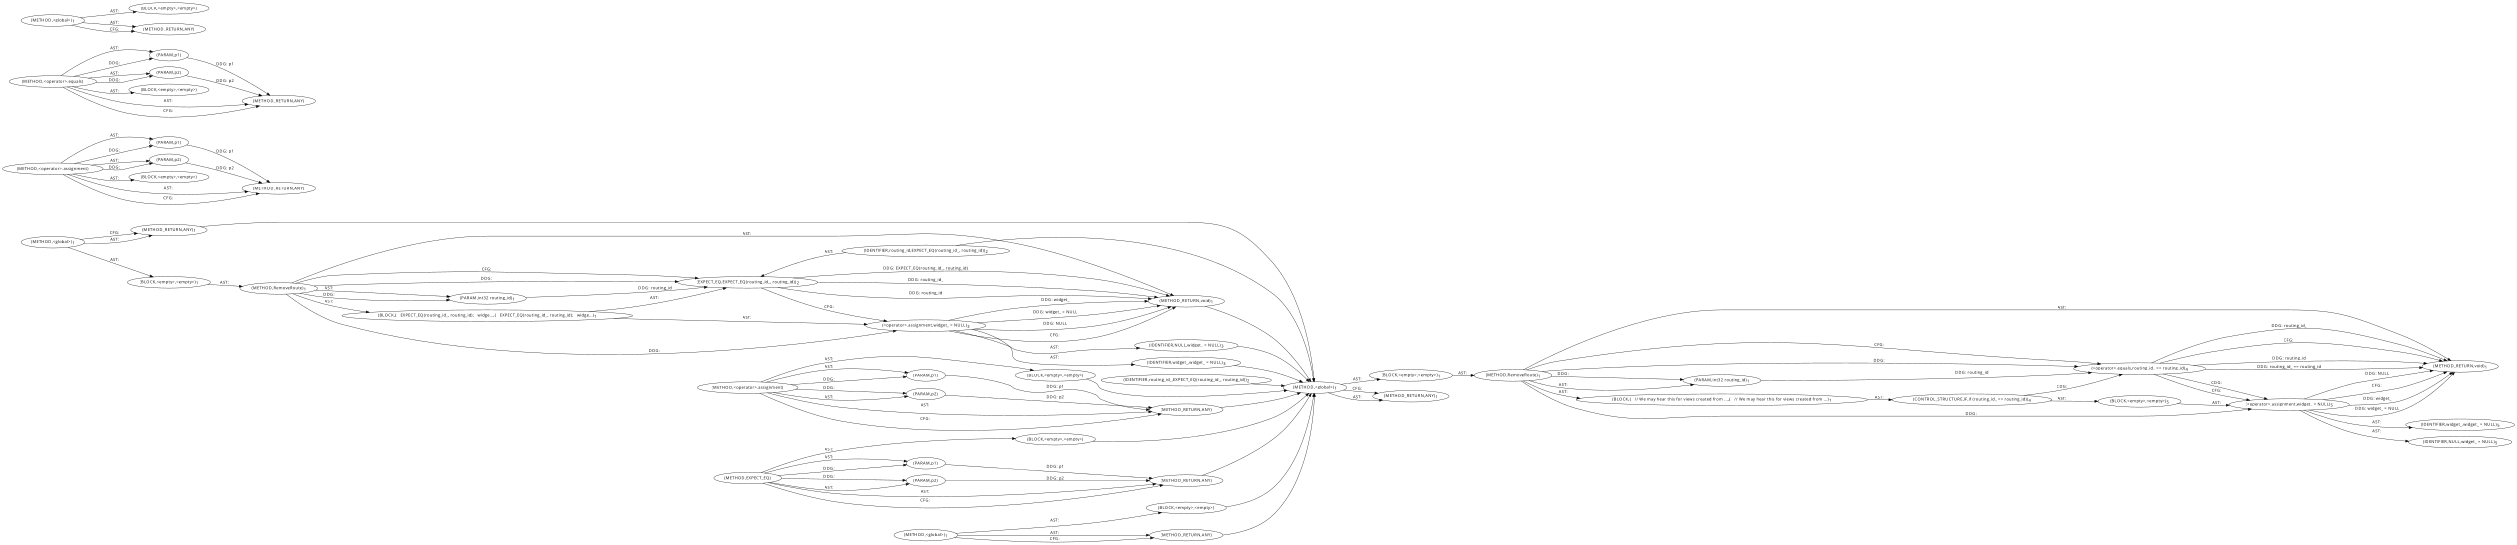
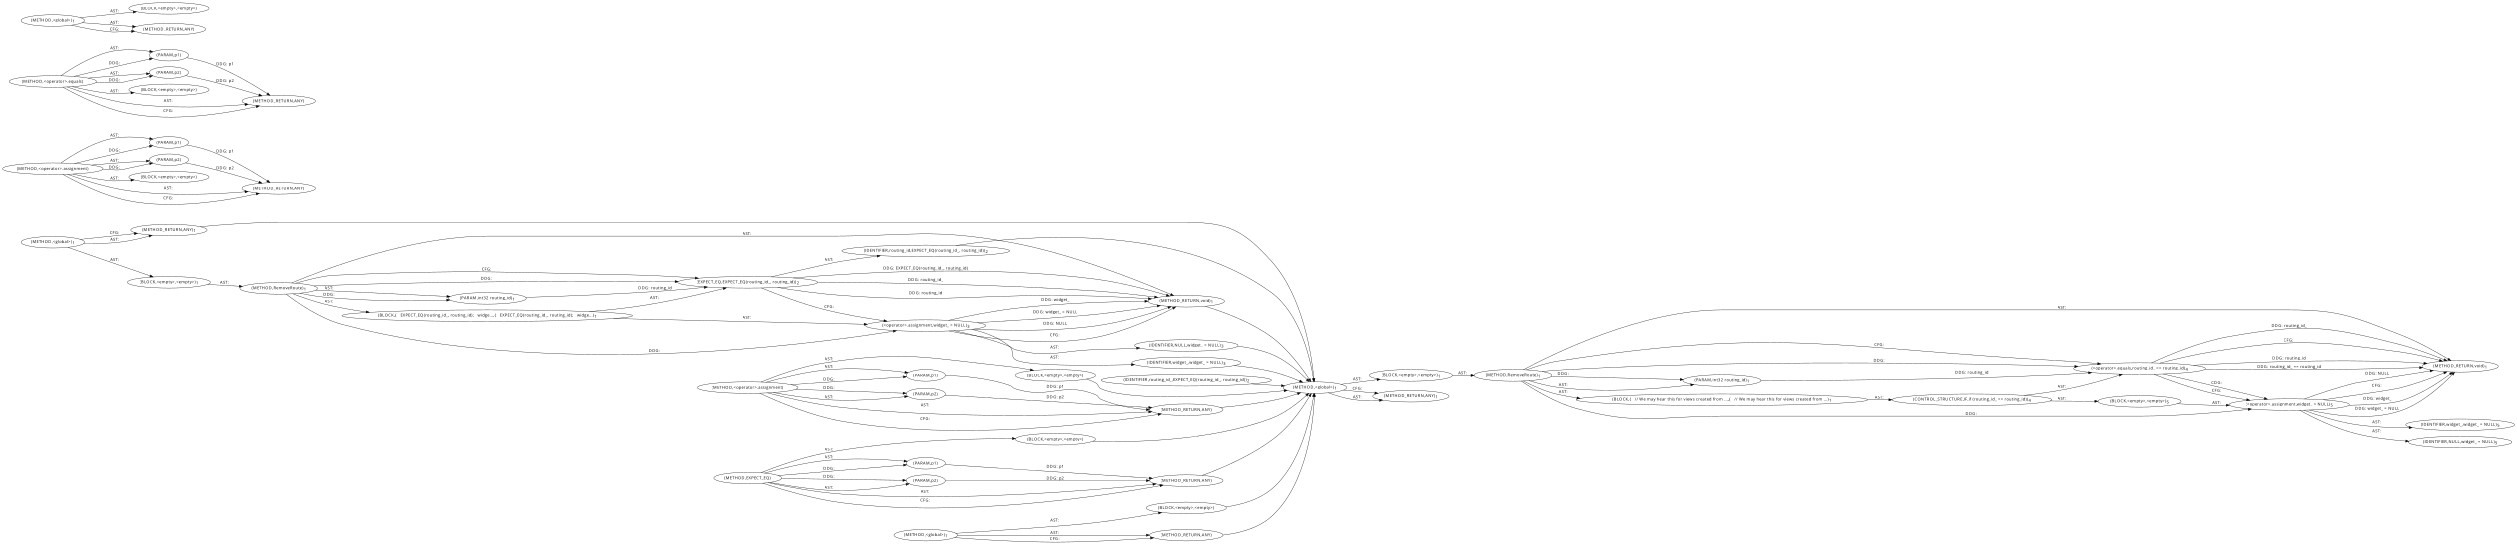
(804, 261) -> (824, 265)
(2063, 386) -> (2063, 386)
